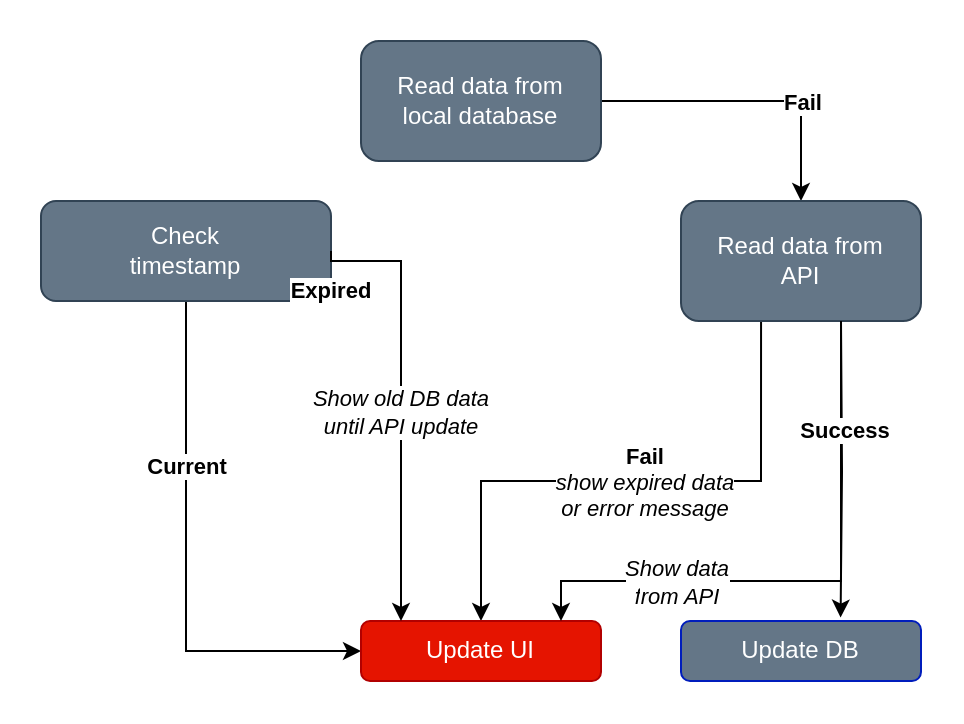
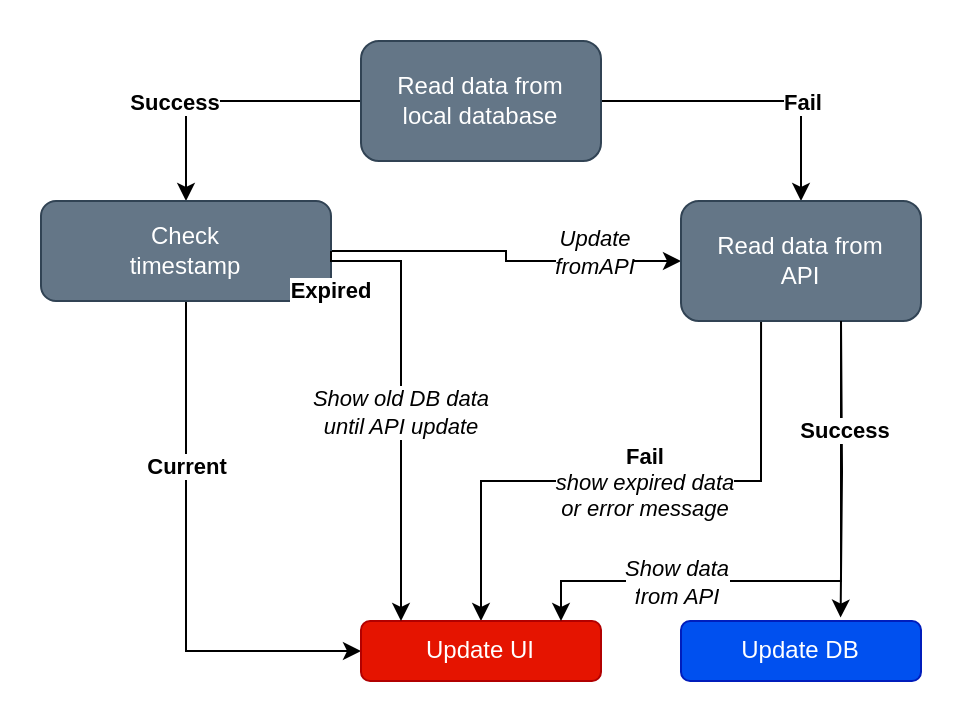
none -> (230, 101)
none -> (506, 251)
(801, 651) -> (801, 651)
